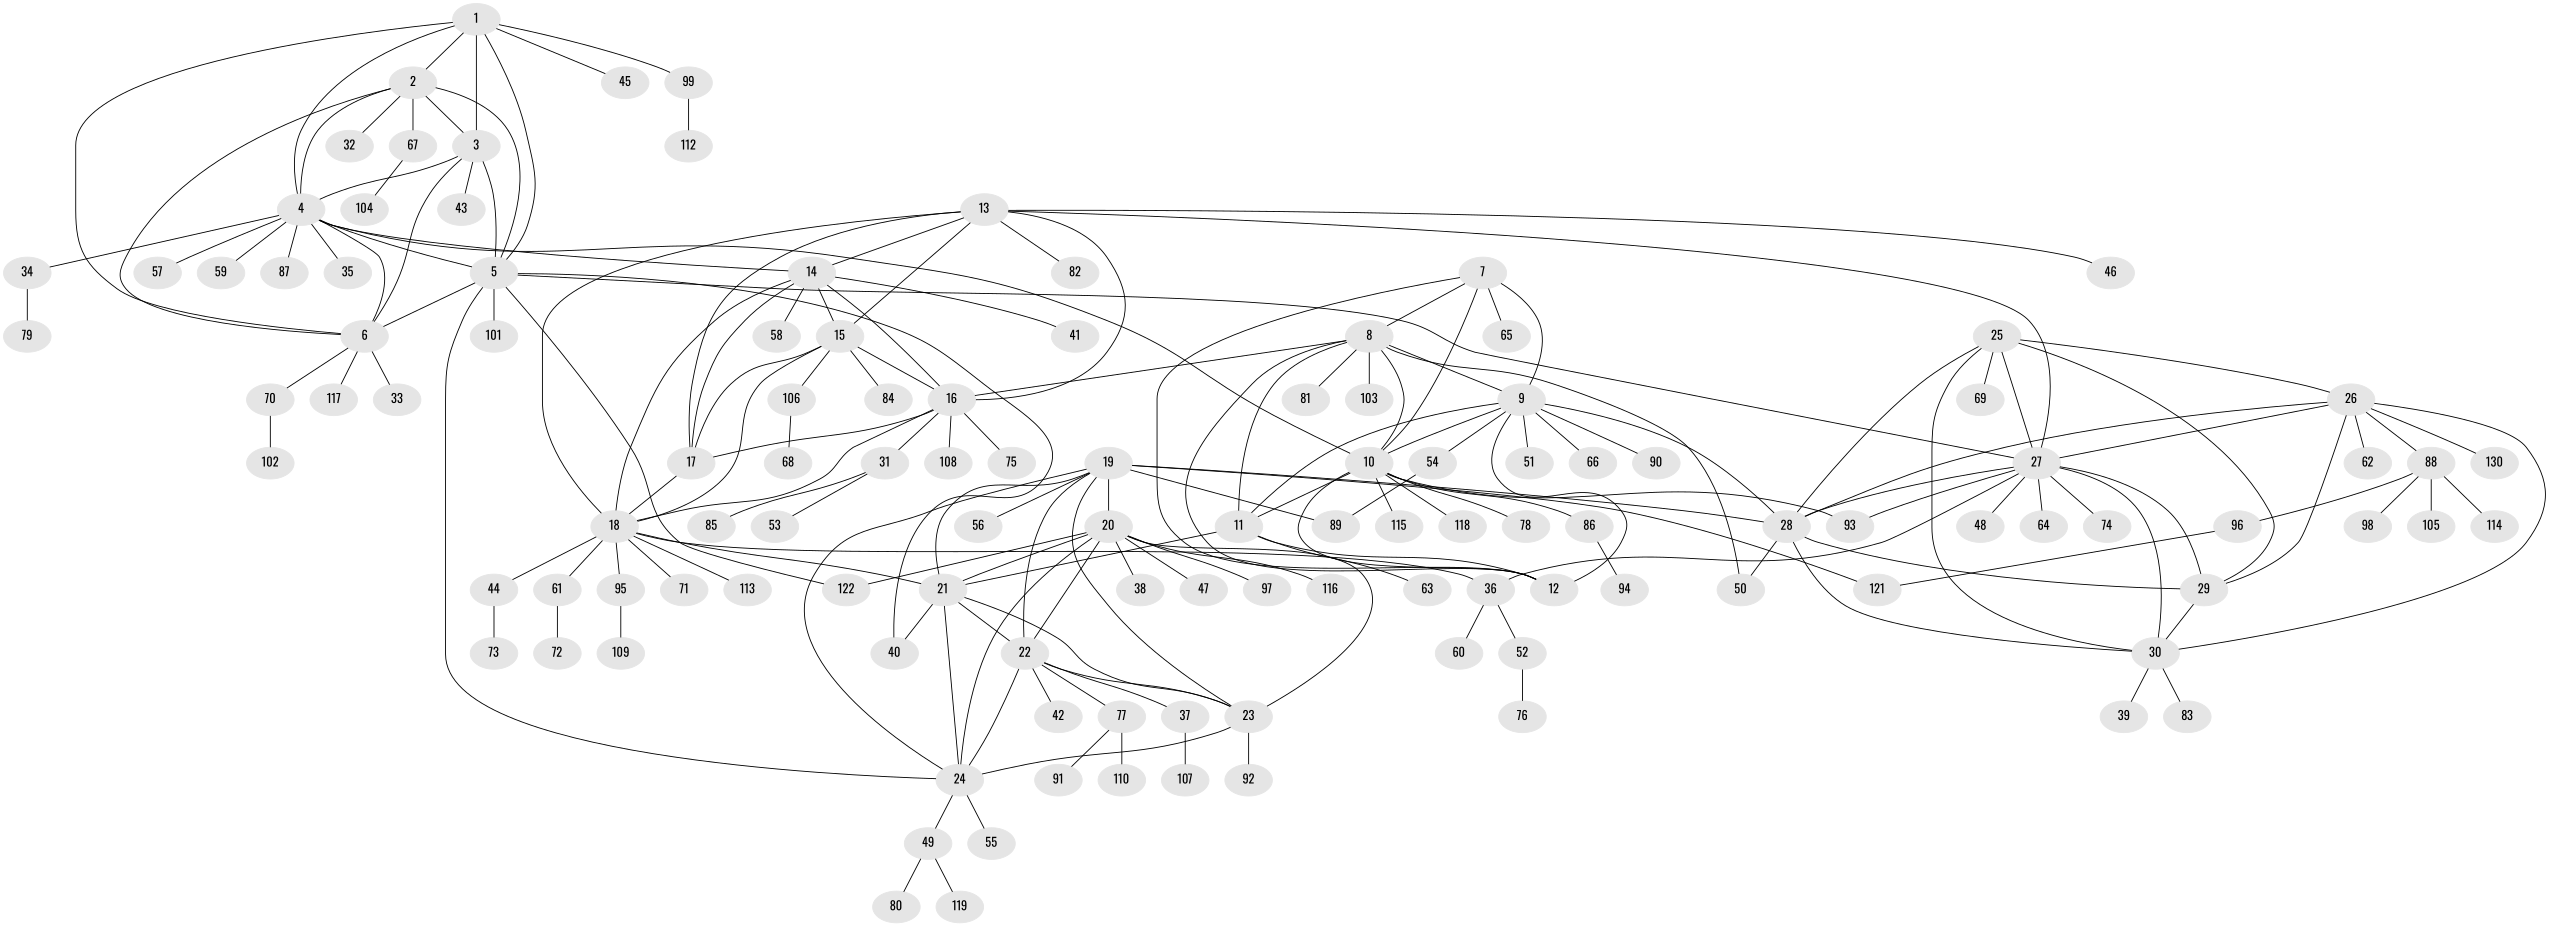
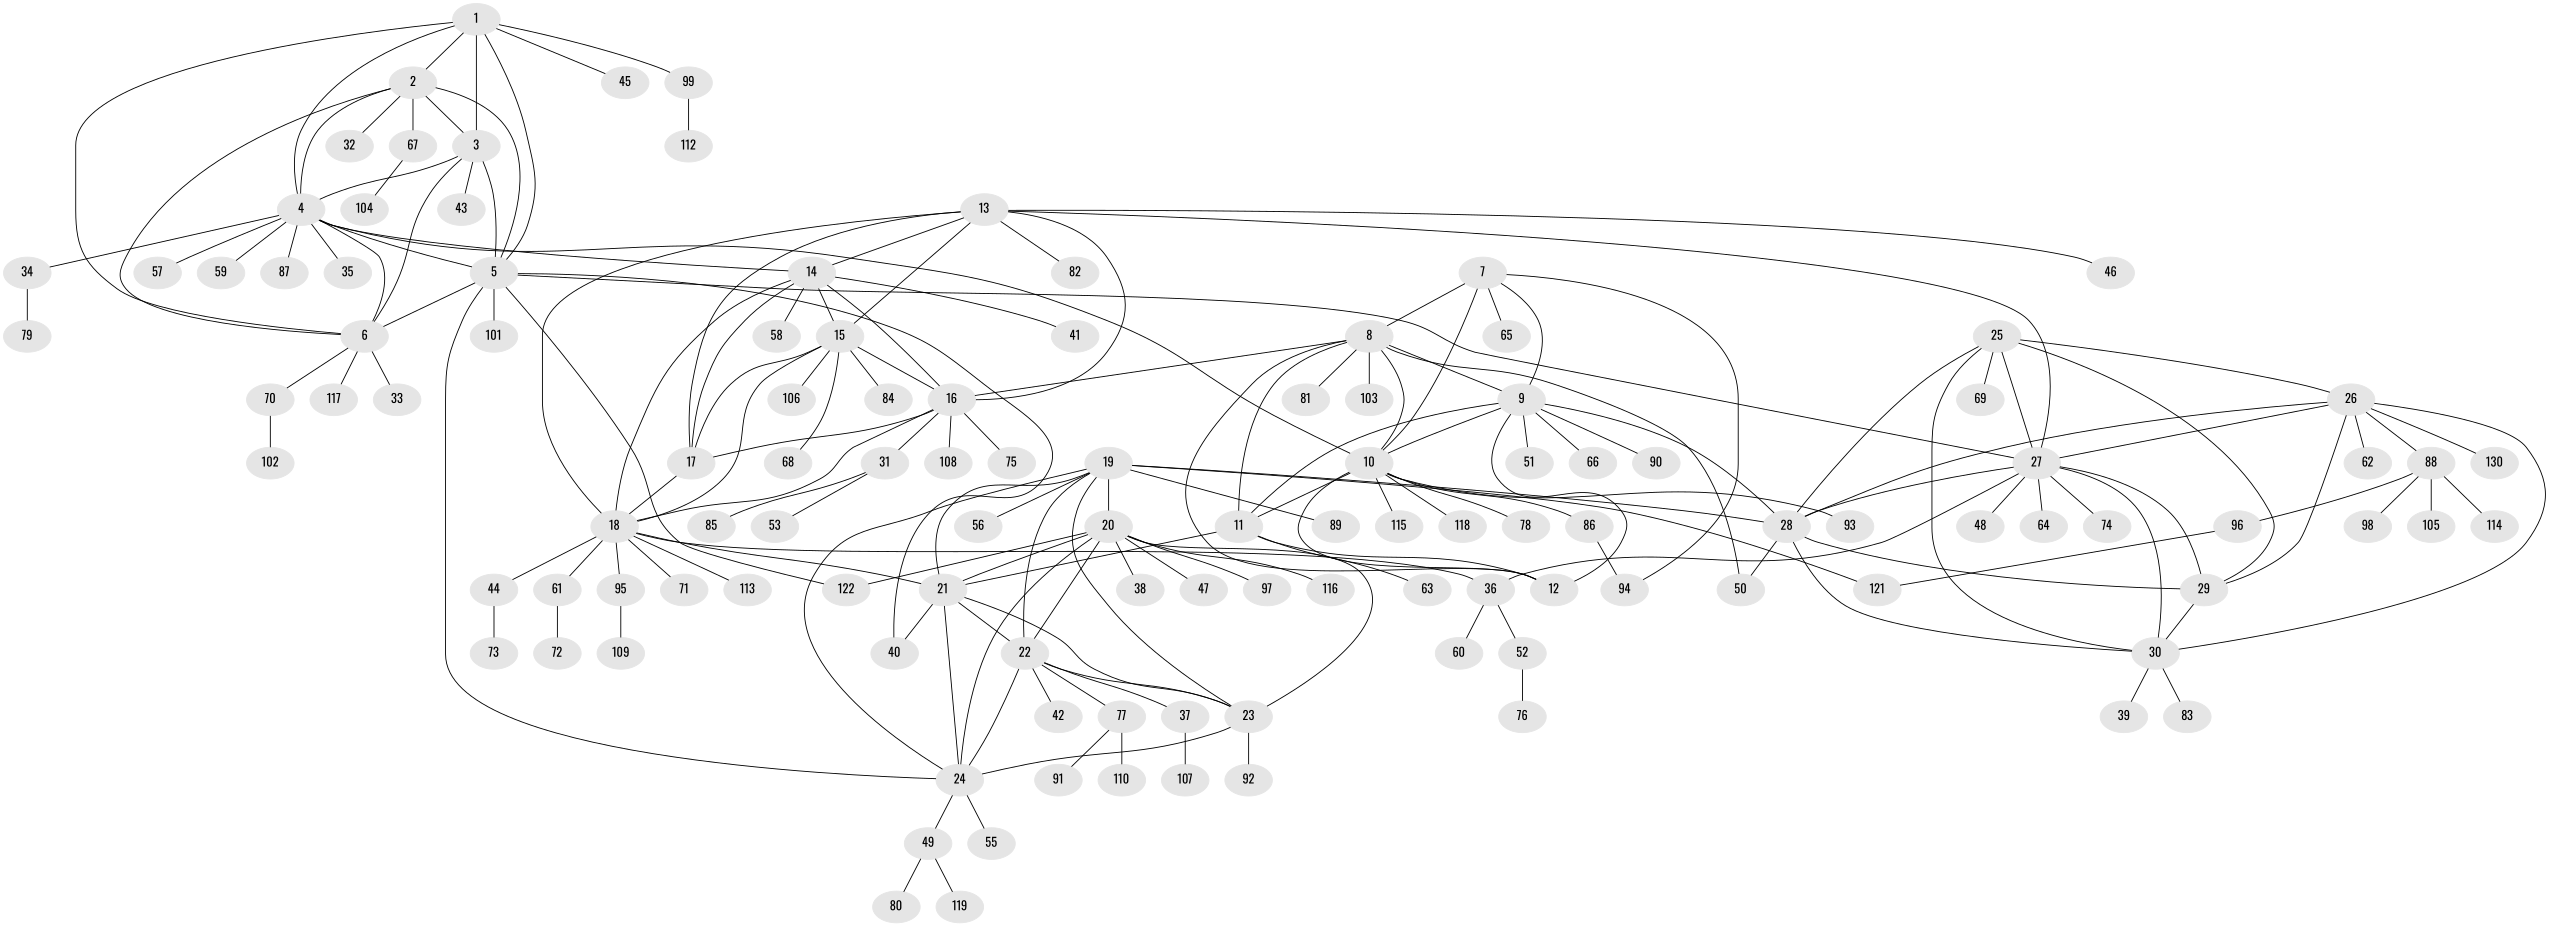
(790, 432) -> (828, 404)
(1433, 463) -> none
(1157, 485) -> (1731, 367)
(1942, 492) -> none
